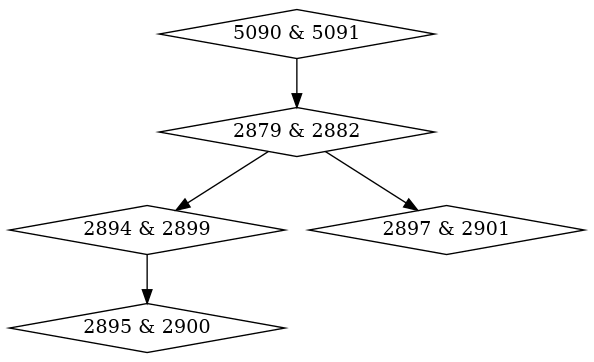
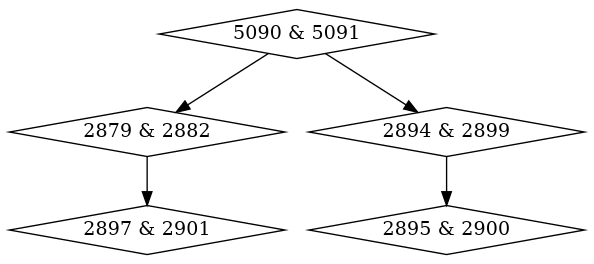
(228, 177) -> (366, 79)
